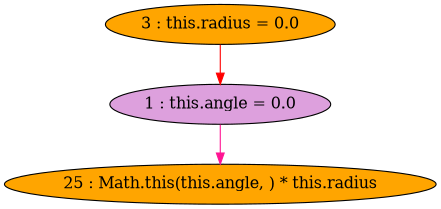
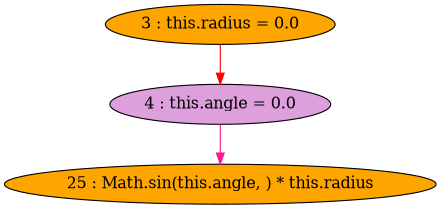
(220, 104) -> (220, 104)
(220, 184) -> (220, 184)
